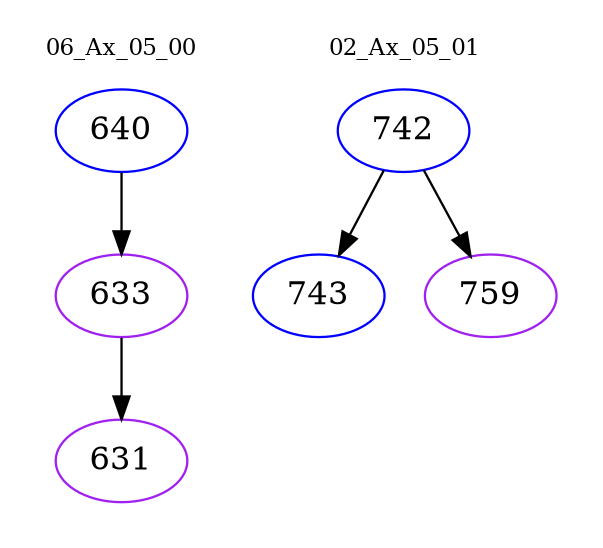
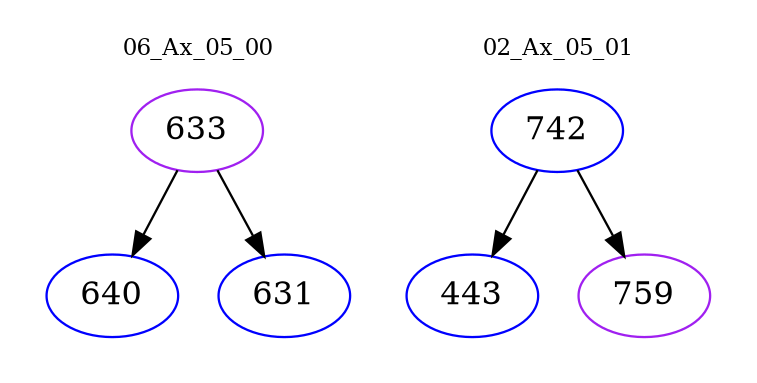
(122, 202) -> (160, 203)
(319, 296) -> (472, 296)
(122, 461) -> (284, 296)
